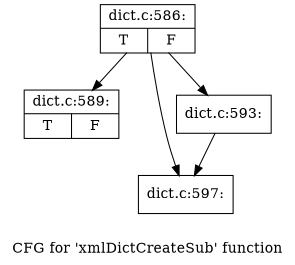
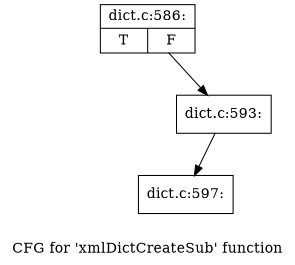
(161, 110) -> none
(72, 114) -> none
